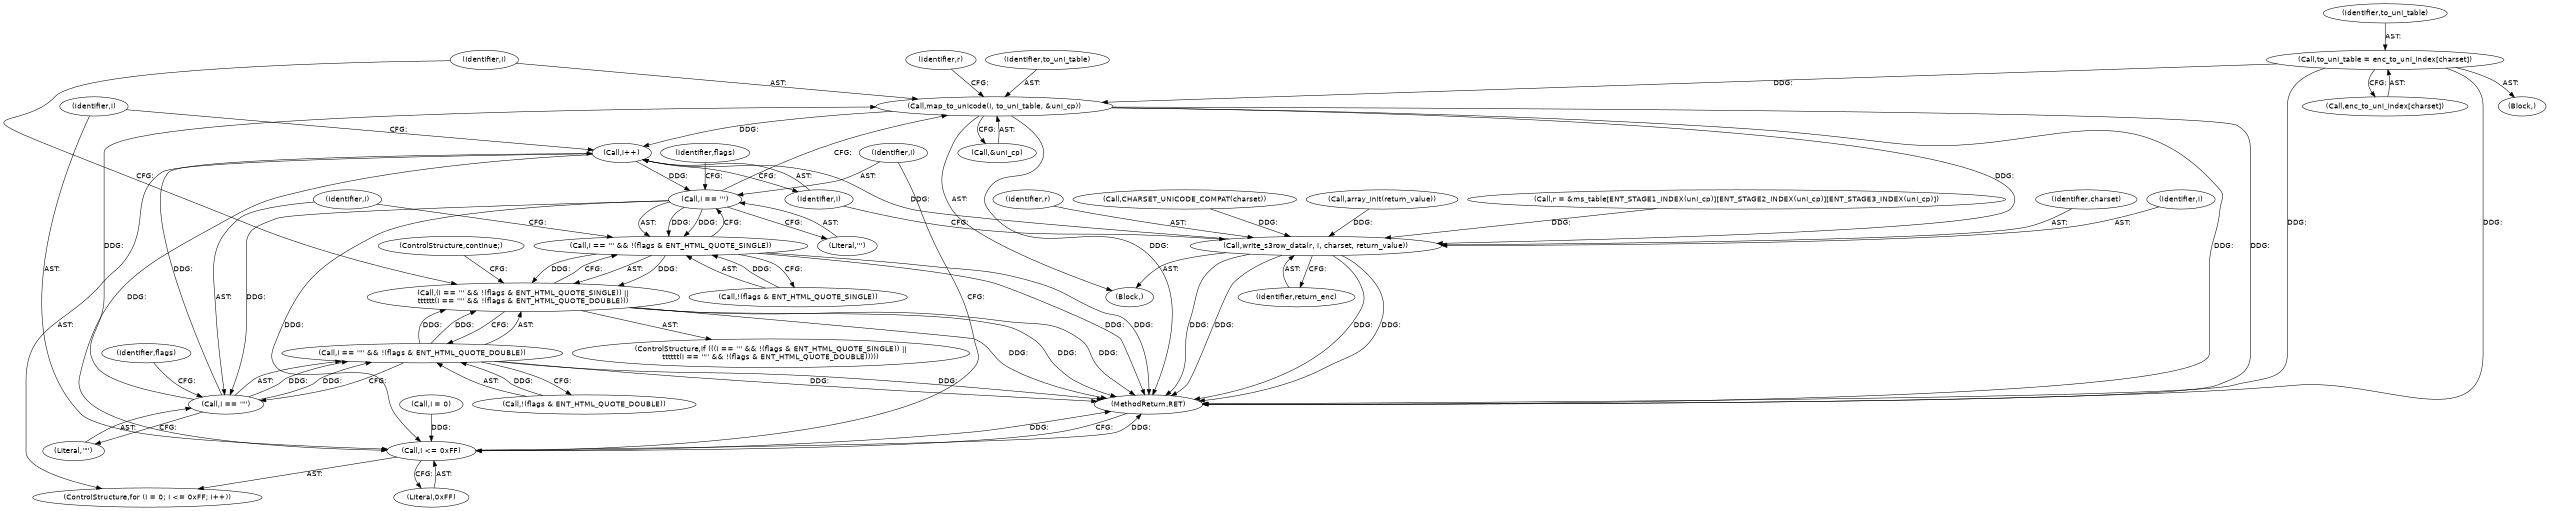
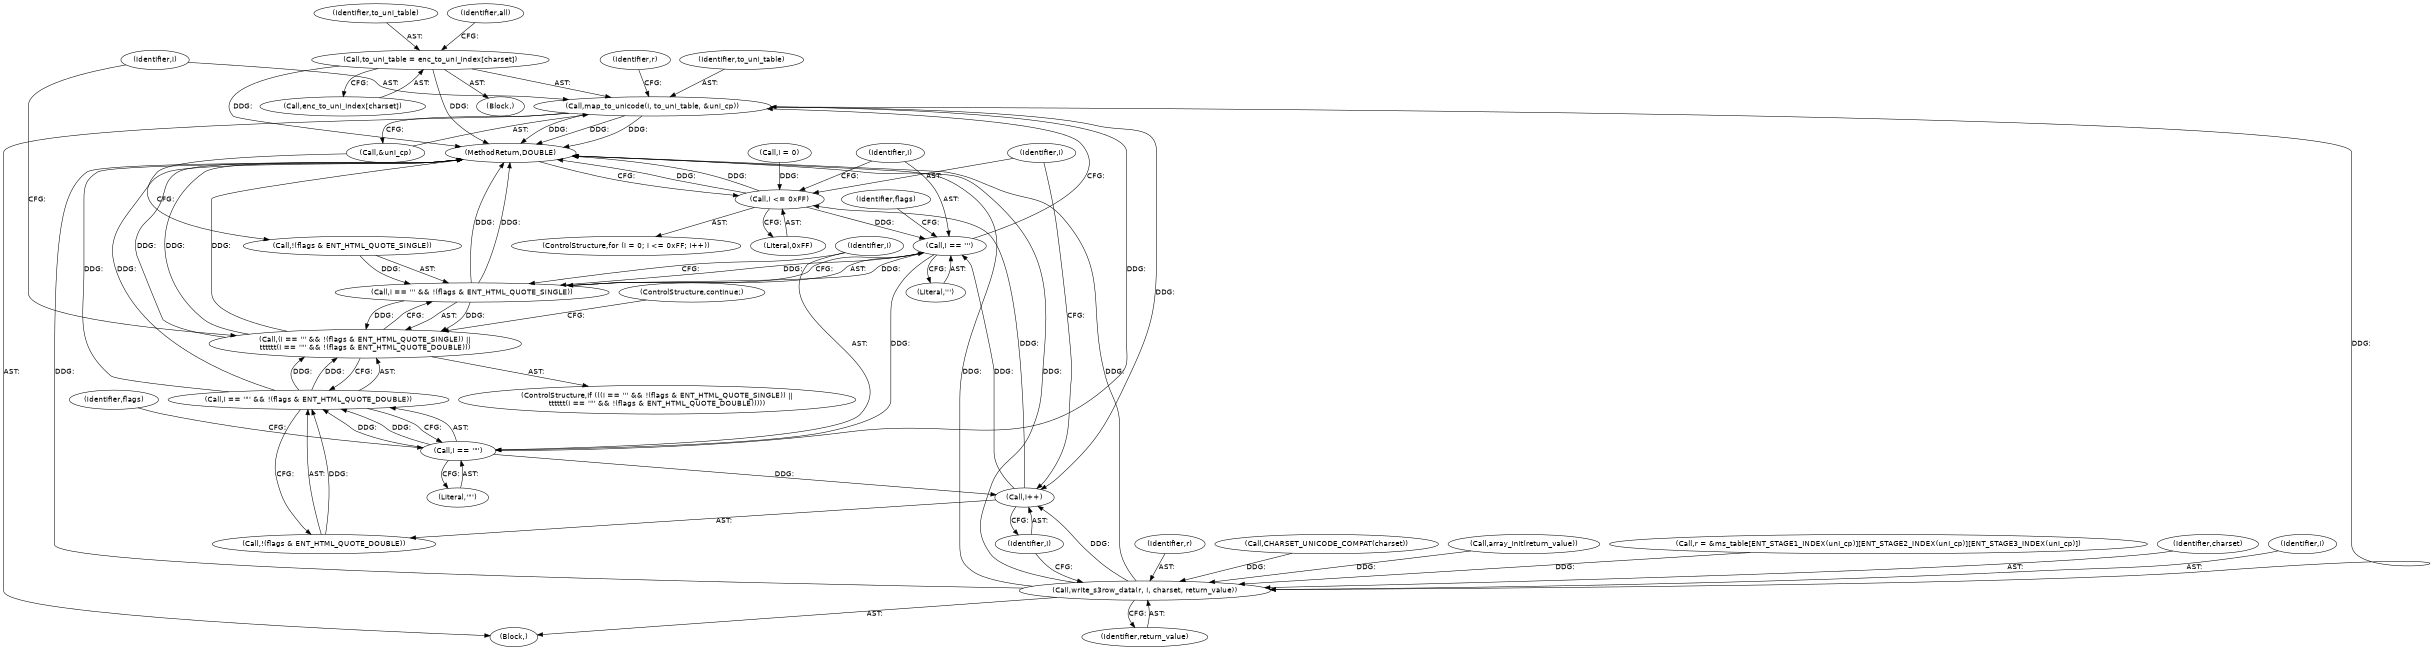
none -> (486, 13)
(1784, 83) -> (564, 83)
(153, 180) -> (706, 519)
(350, 250) -> (863, 222)
(769, 262) -> (158, 172)
(1297, 297) -> (1145, 637)
(1148, 405) -> (511, 153)
